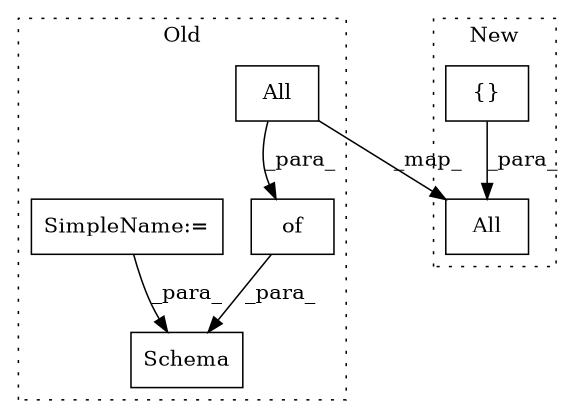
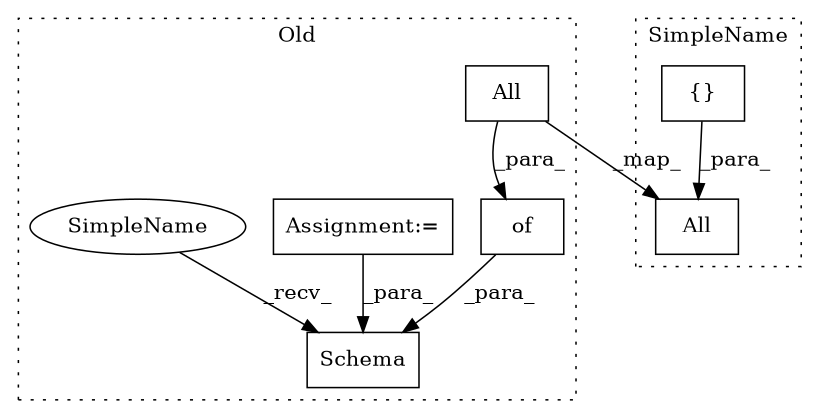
(495, 36) -> (718, 36)
(127, 227) -> (363, 227)
none -> (138, 227)
